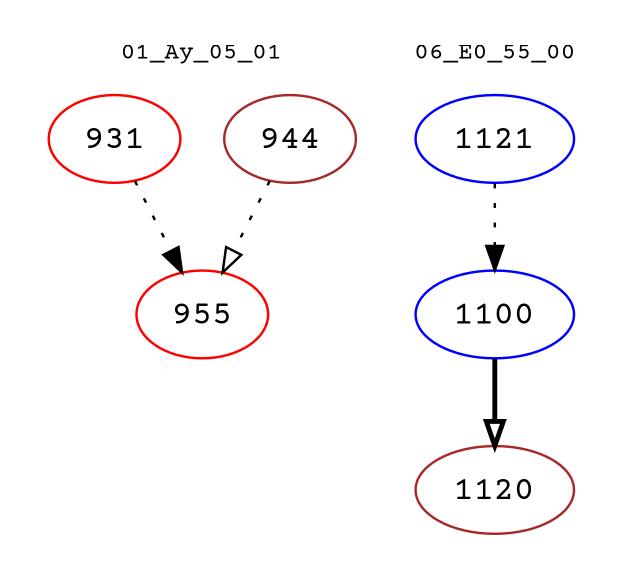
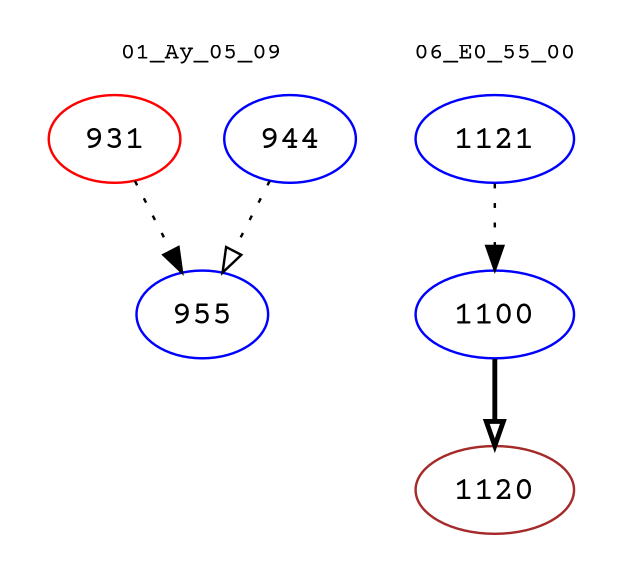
(202, 52) -> (202, 52)
(290, 139) -> (290, 139)
(202, 314) -> (202, 314)
